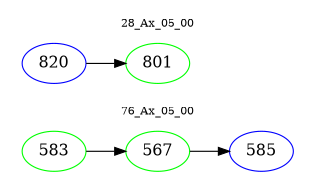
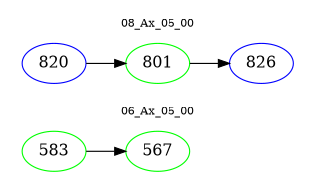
(158, 24) -> (158, 24)
none -> (261, 63)
(158, 112) -> (158, 112)
(261, 151) -> none
